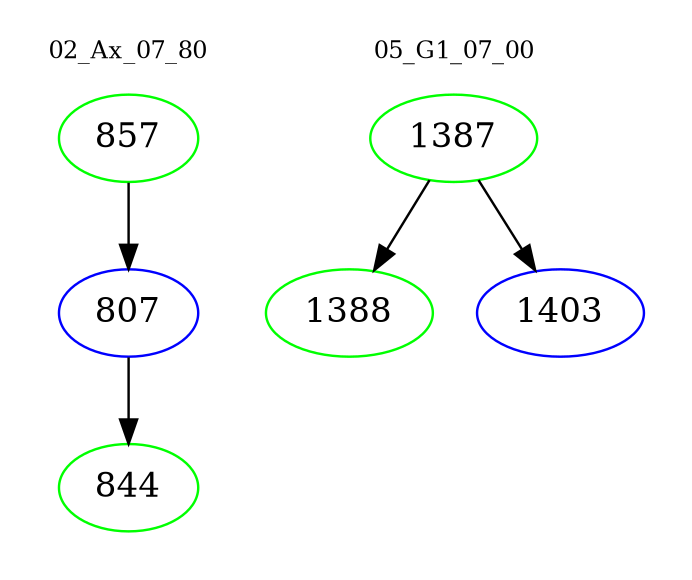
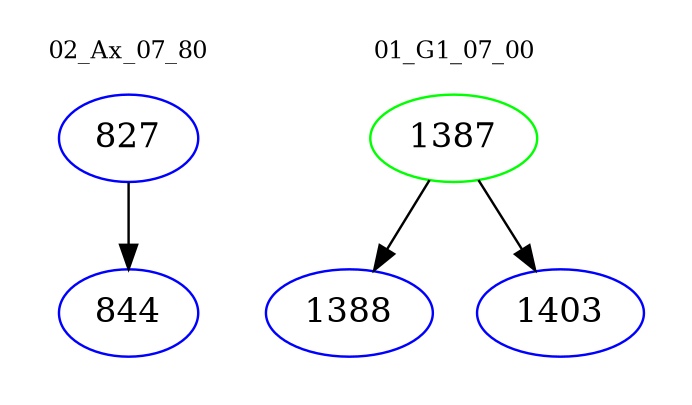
(455, 52) -> (455, 52)
(129, 138) -> none
(129, 313) -> (129, 138)
(349, 313) -> (349, 313)
(129, 488) -> (129, 313)
